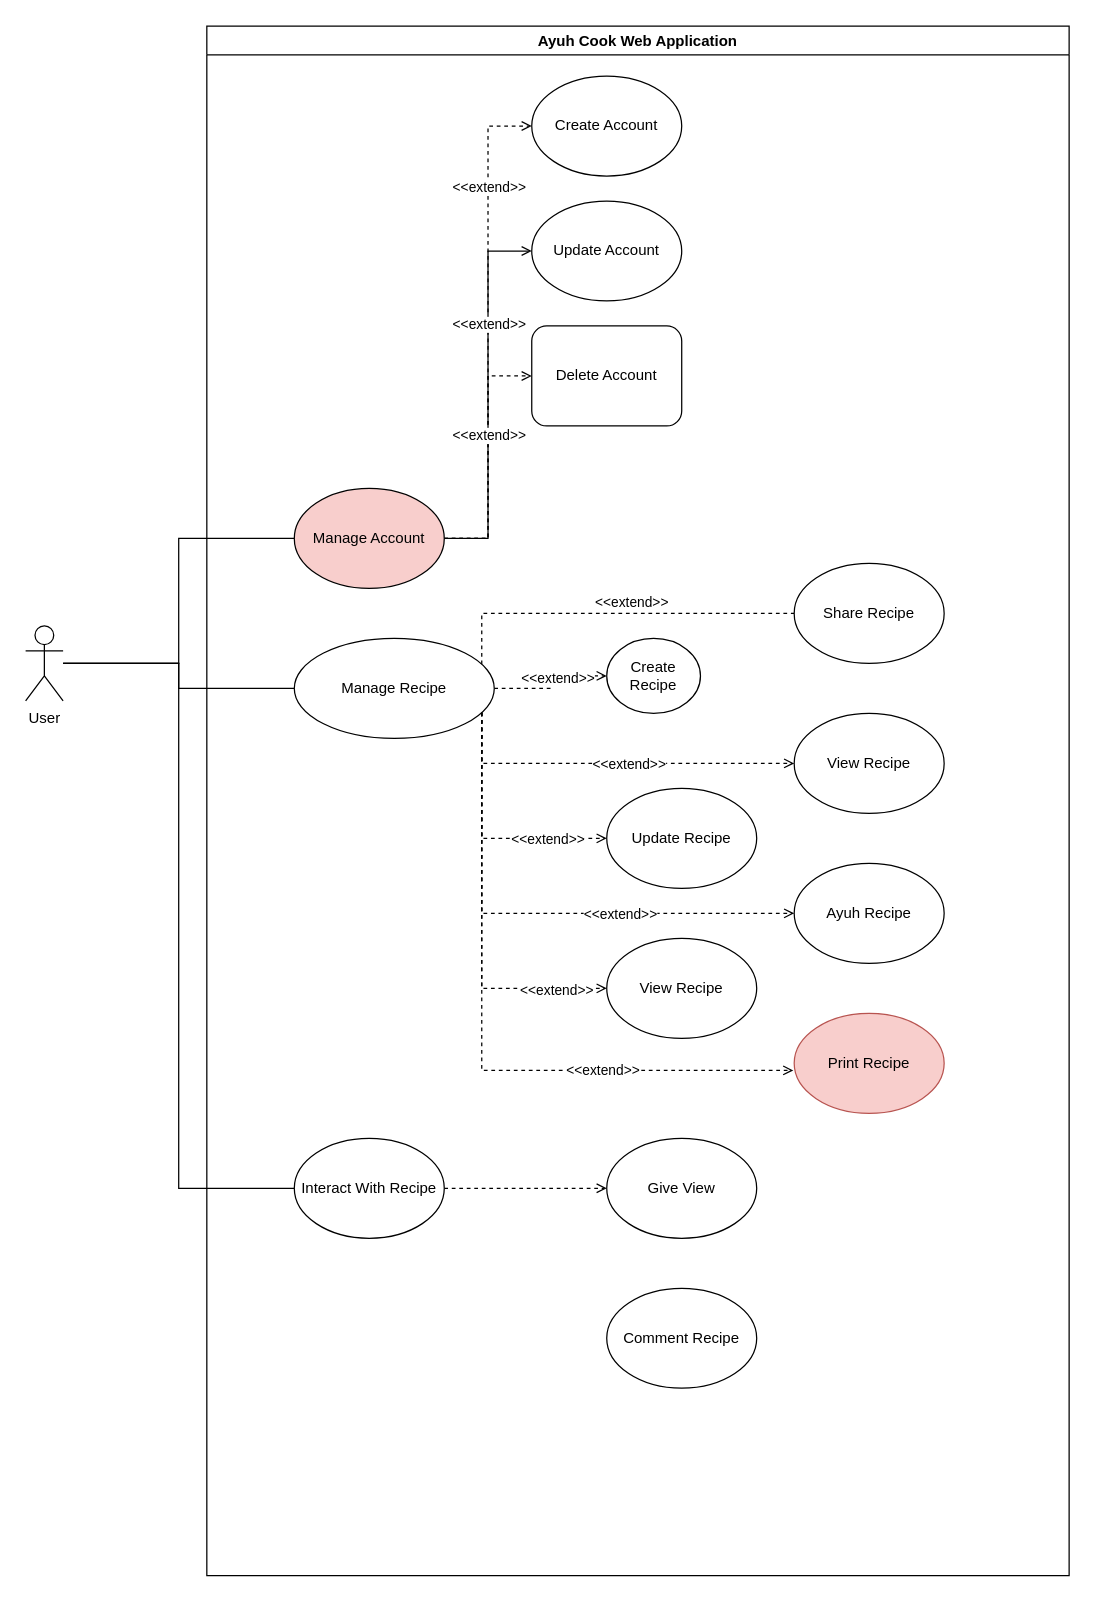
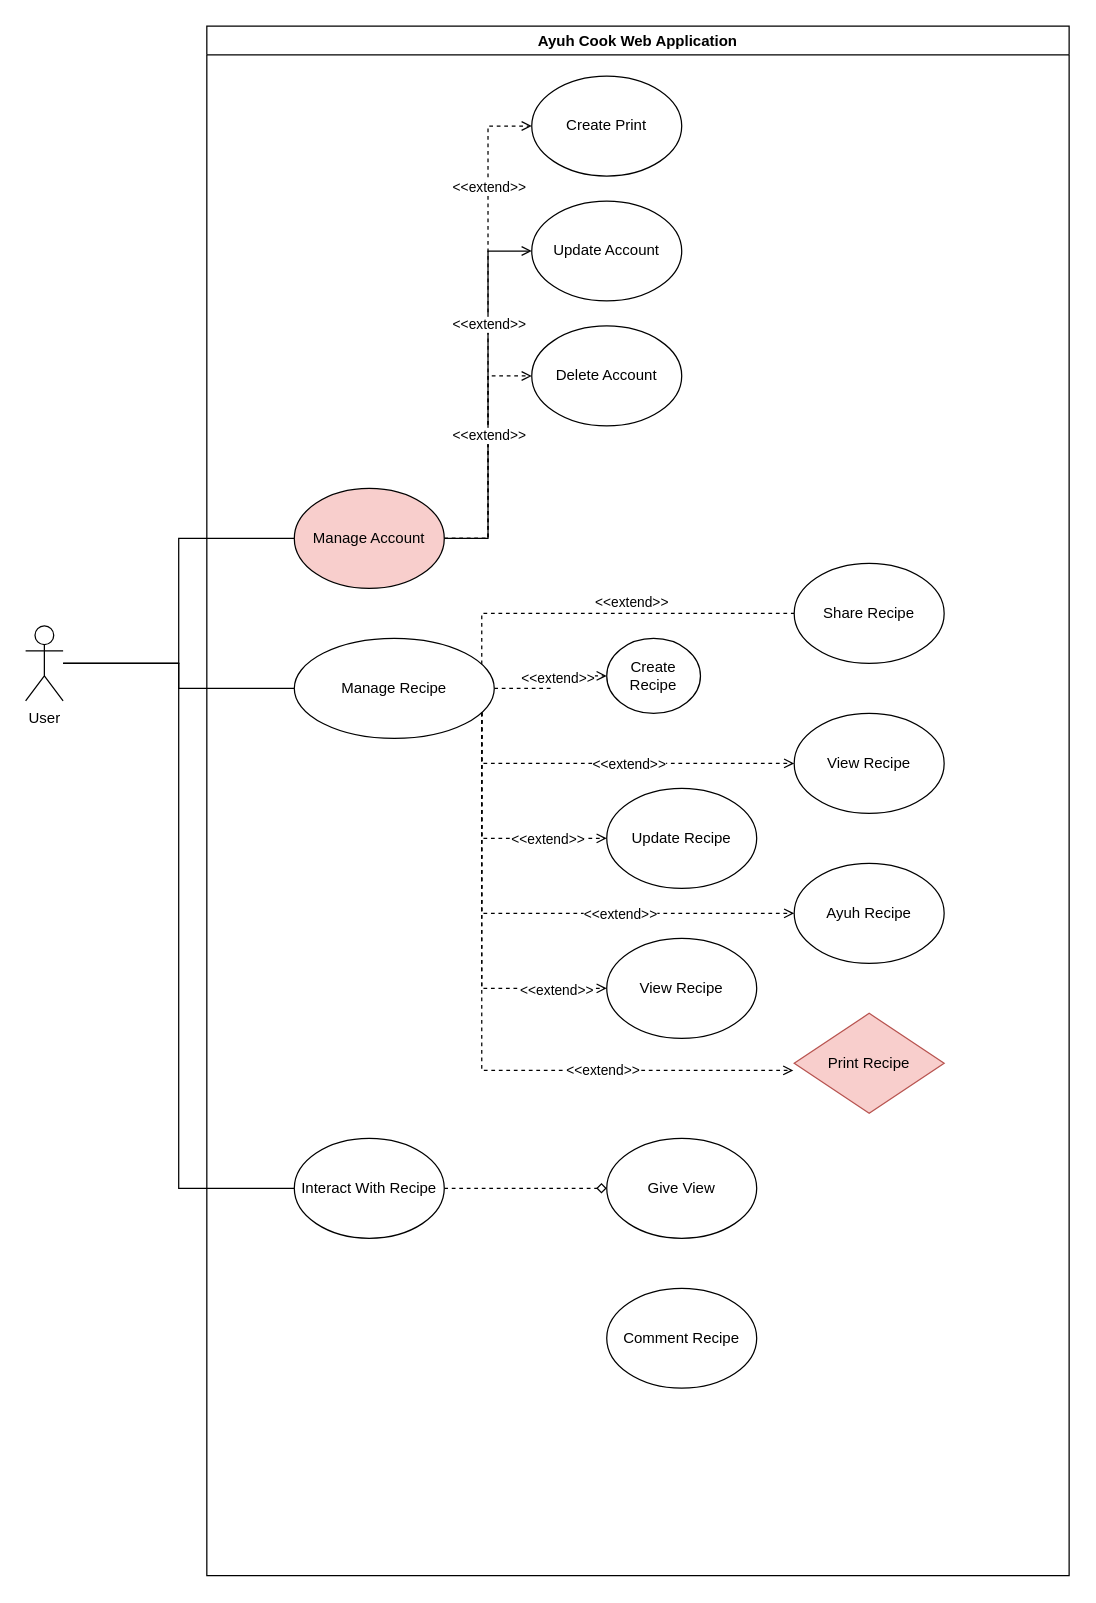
(607, 126) -> (607, 126)
(607, 376) -> (607, 376)
(869, 1063) -> (869, 1063)
(599, 1188) -> (596, 1188)
